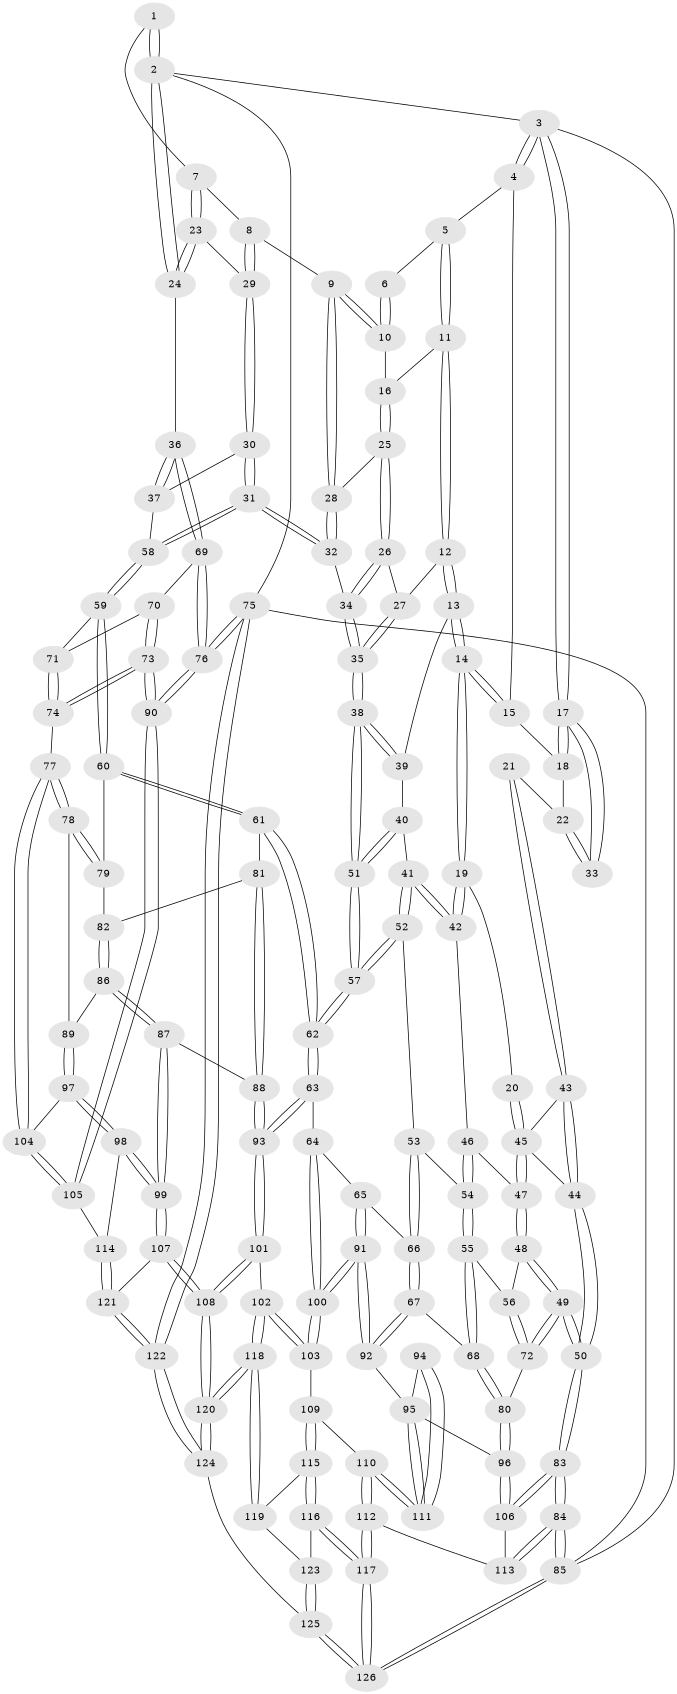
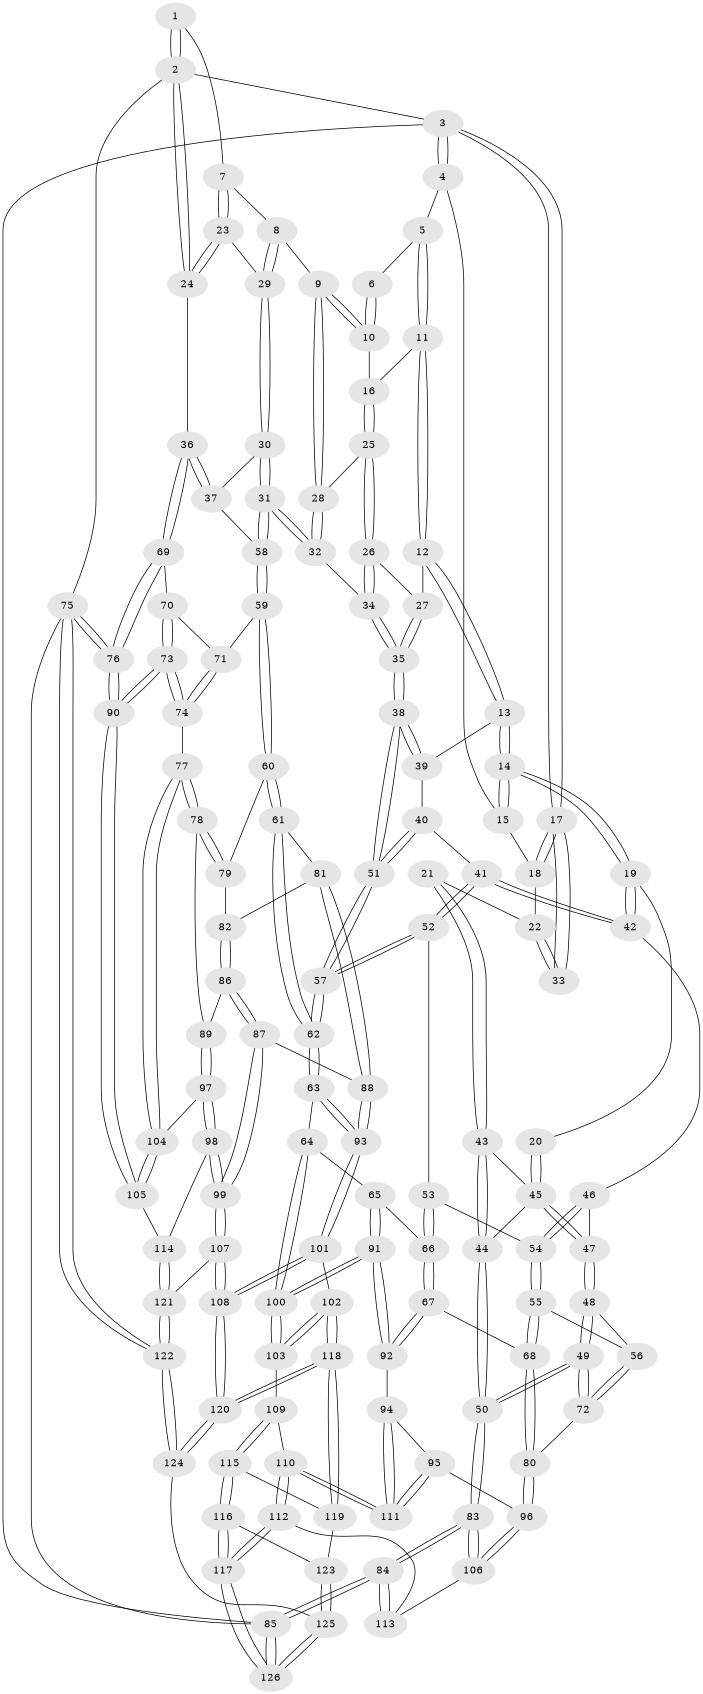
(388, 1383) -> (387, 1383)
